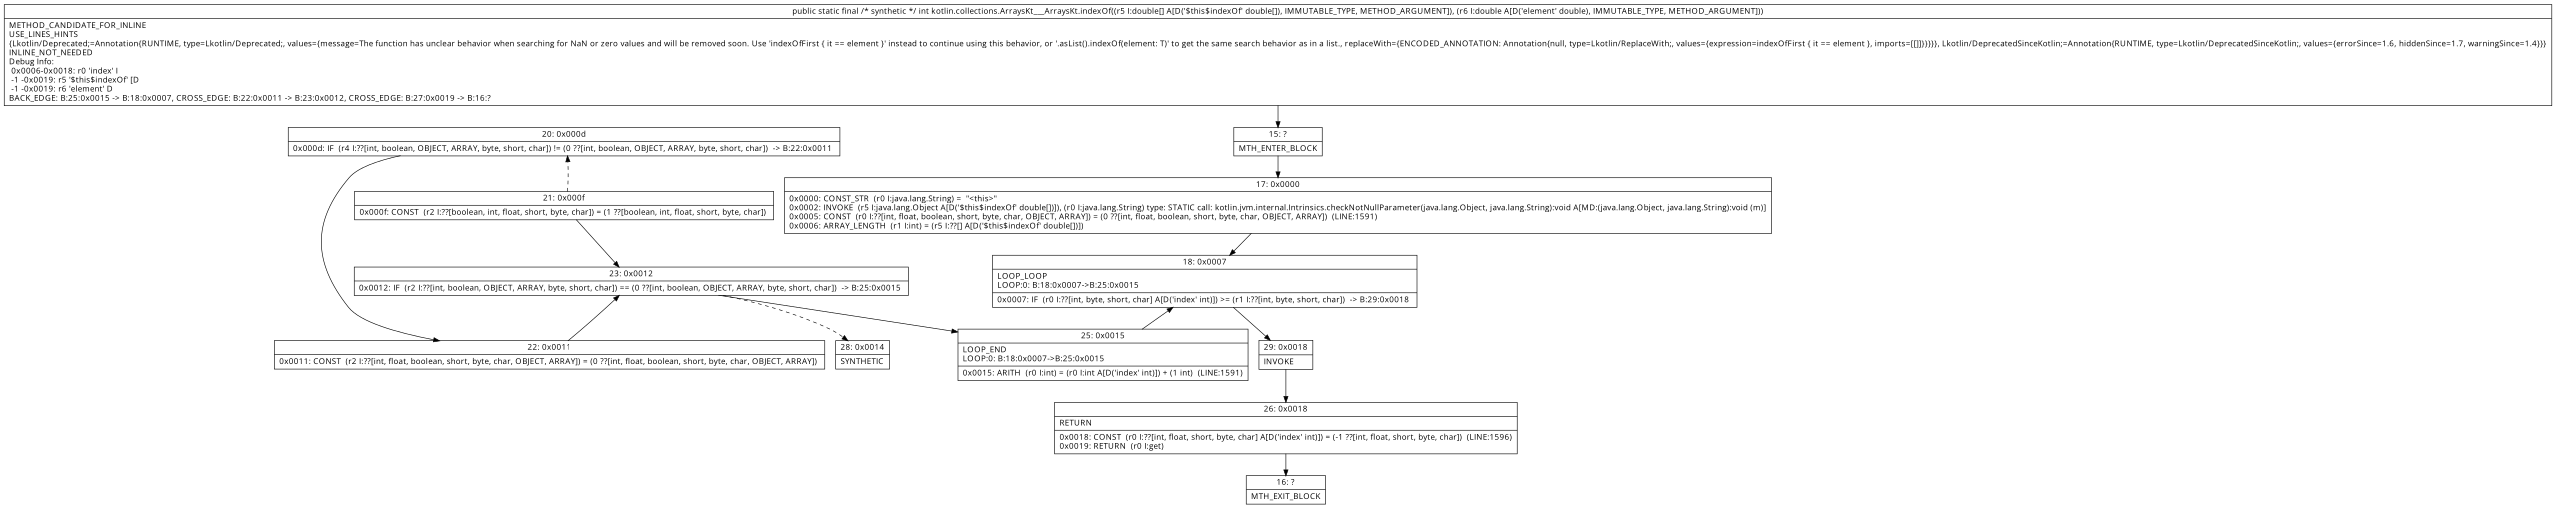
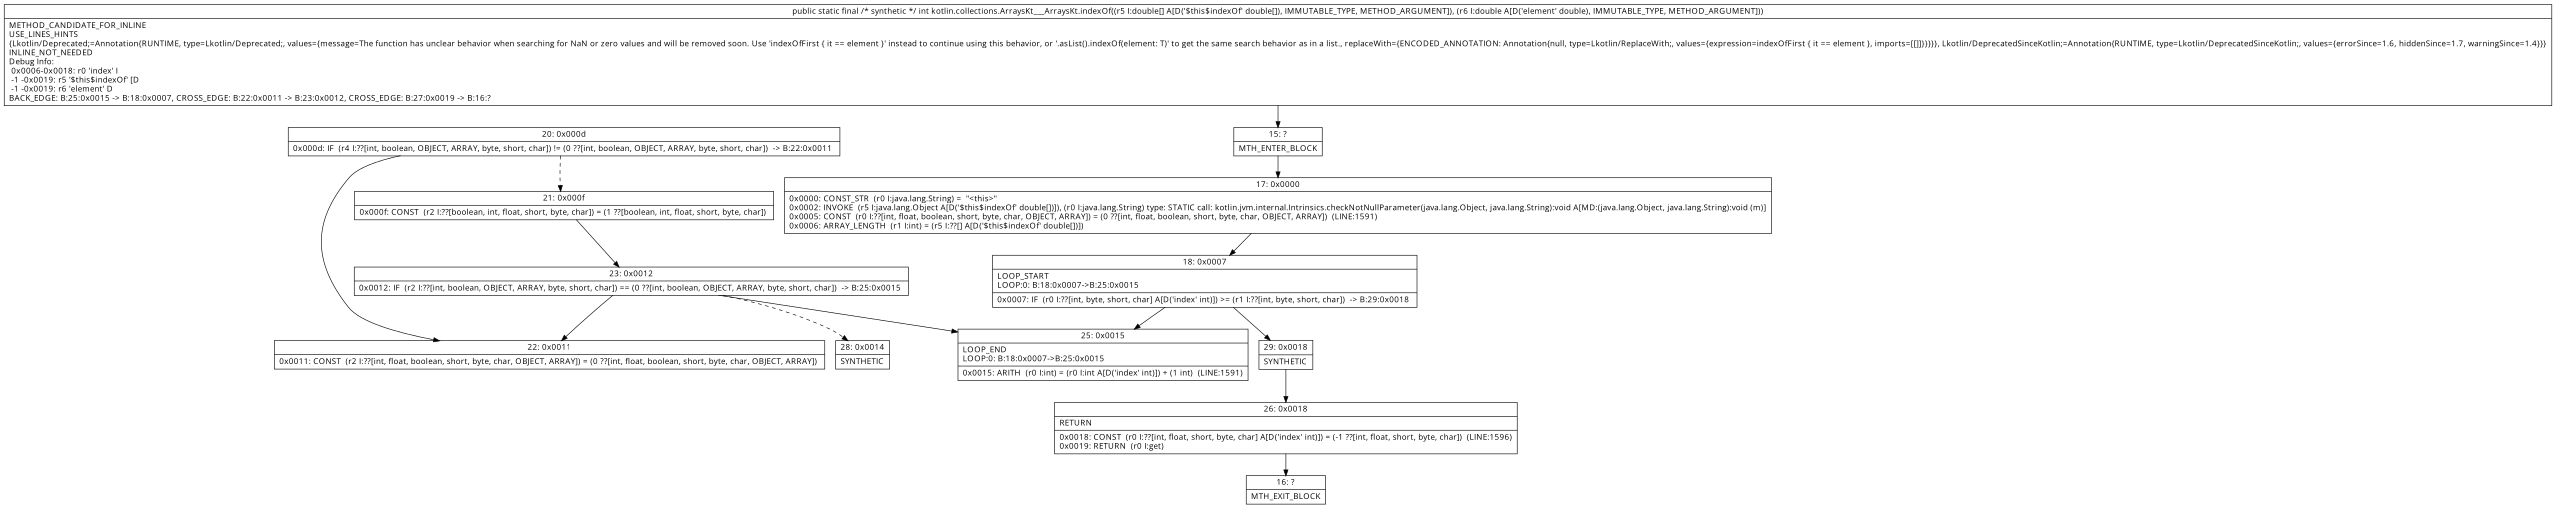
(568, 177) -> (560, 171)
(1022, 276) -> (1023, 276)
(1155, 320) -> (1152, 316)
(592, 321) -> (589, 316)
(1279, 362) -> (1286, 362)
